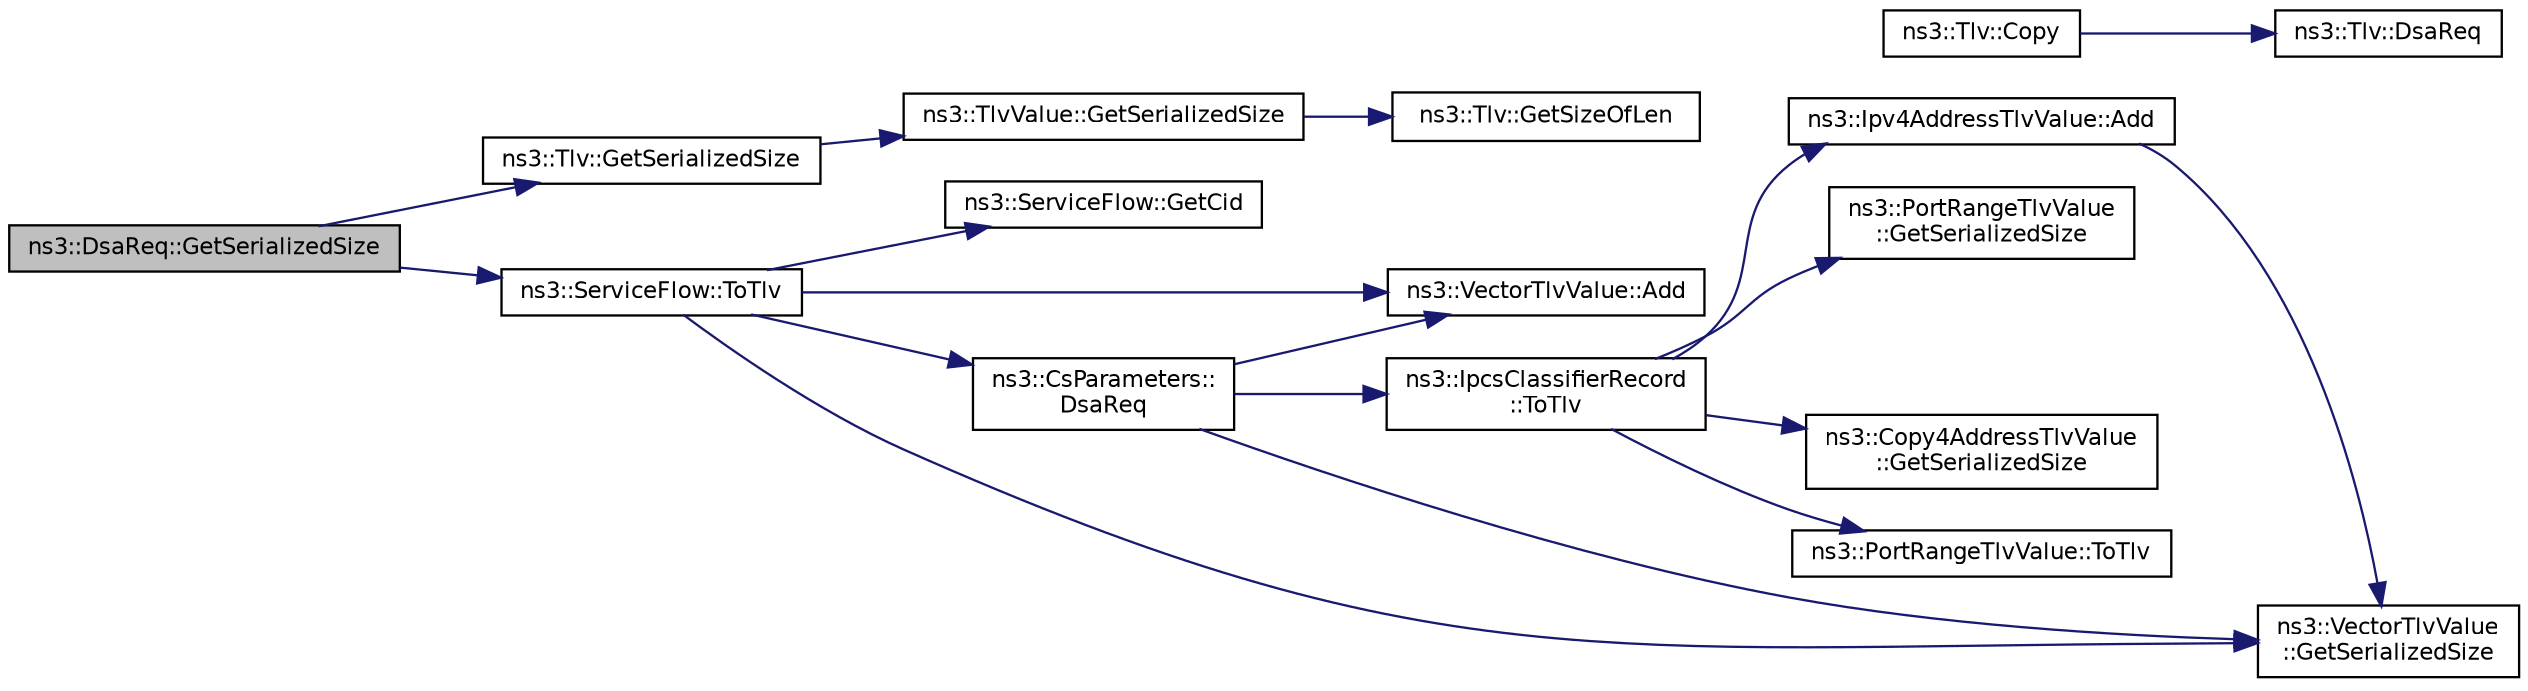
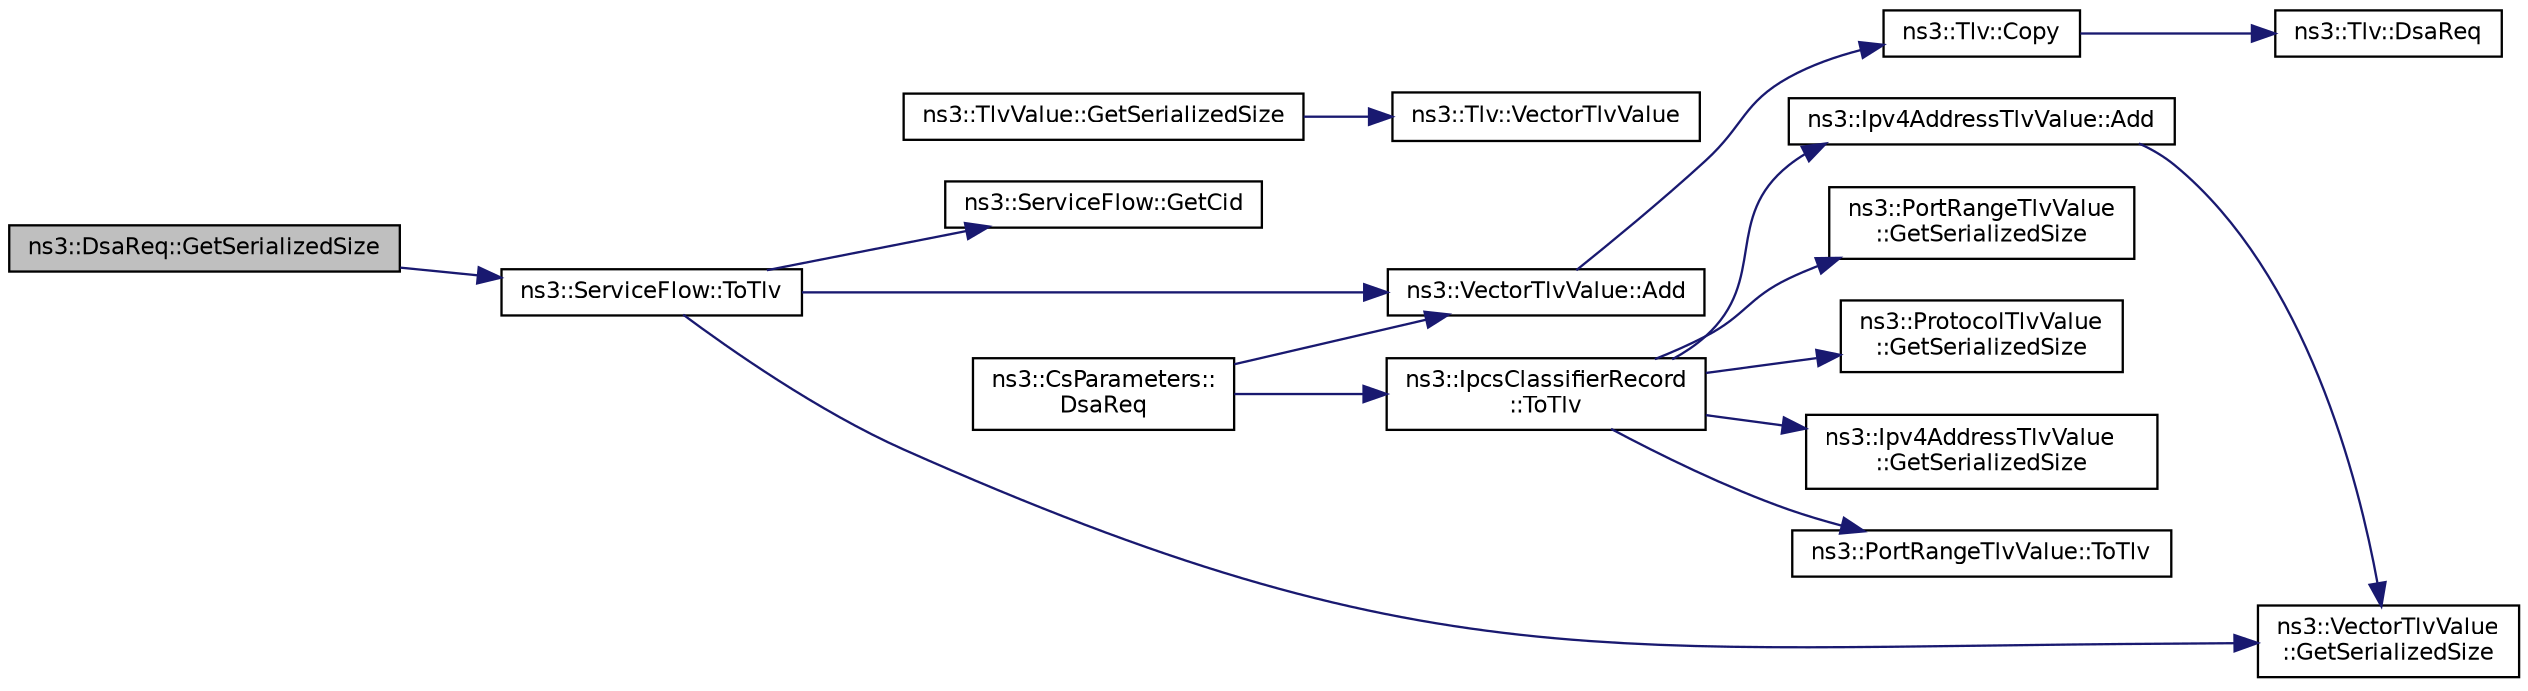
(1546, 117) -> (1546, 117)
none -> (1715, 151)
(652, 161) -> none
none -> (1982, 336)
(850, 337) -> none
(1982, 452) -> (1982, 452)
(1707, 581) -> none
